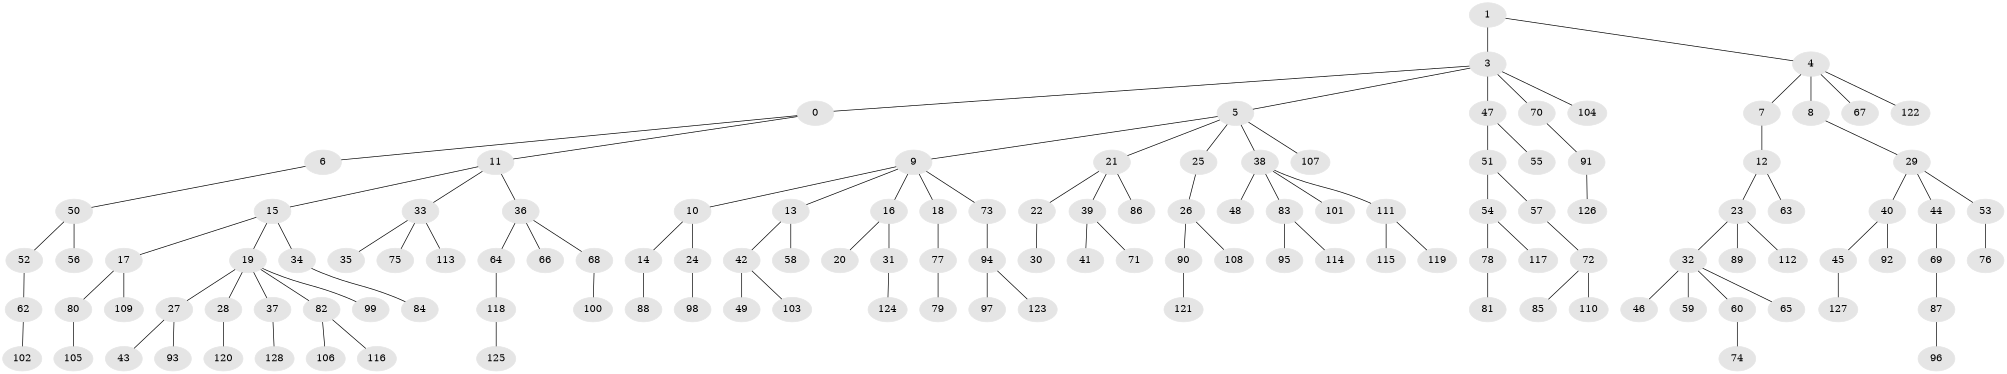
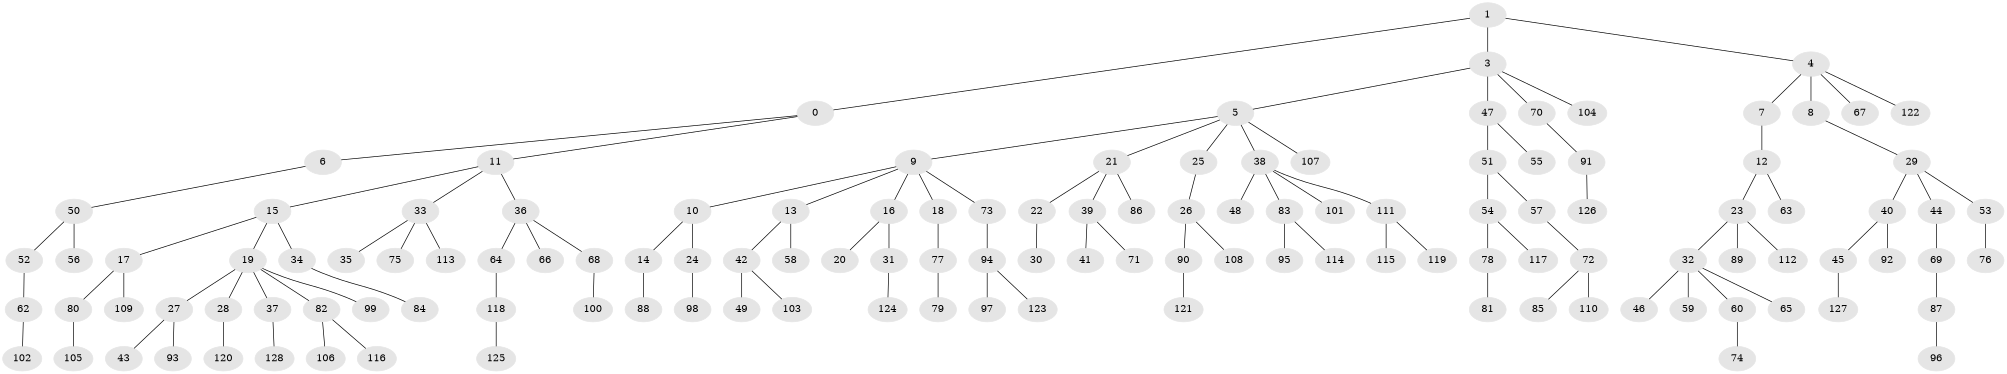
(1152, 89) -> (1152, 64)
